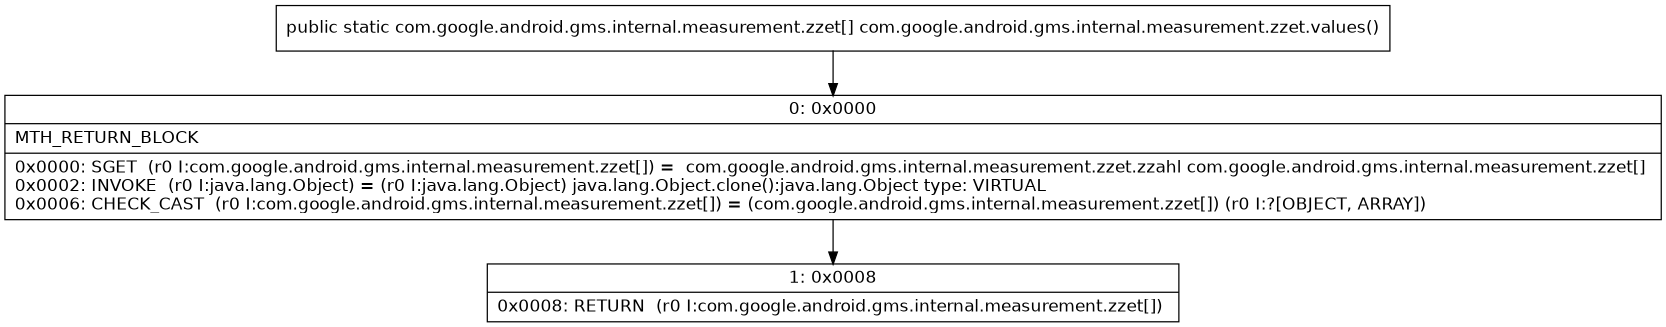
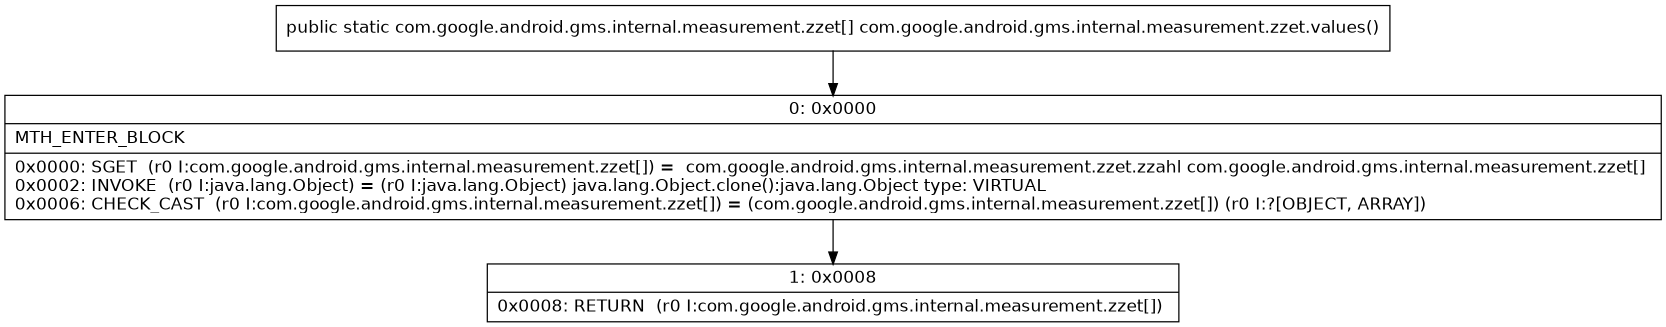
(107, 138) -> (100, 138)
